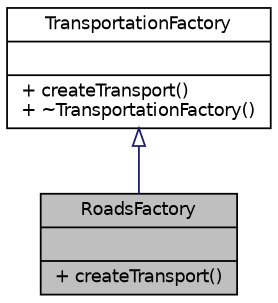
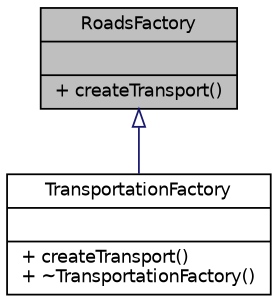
(139, 170) -> (139, 151)
